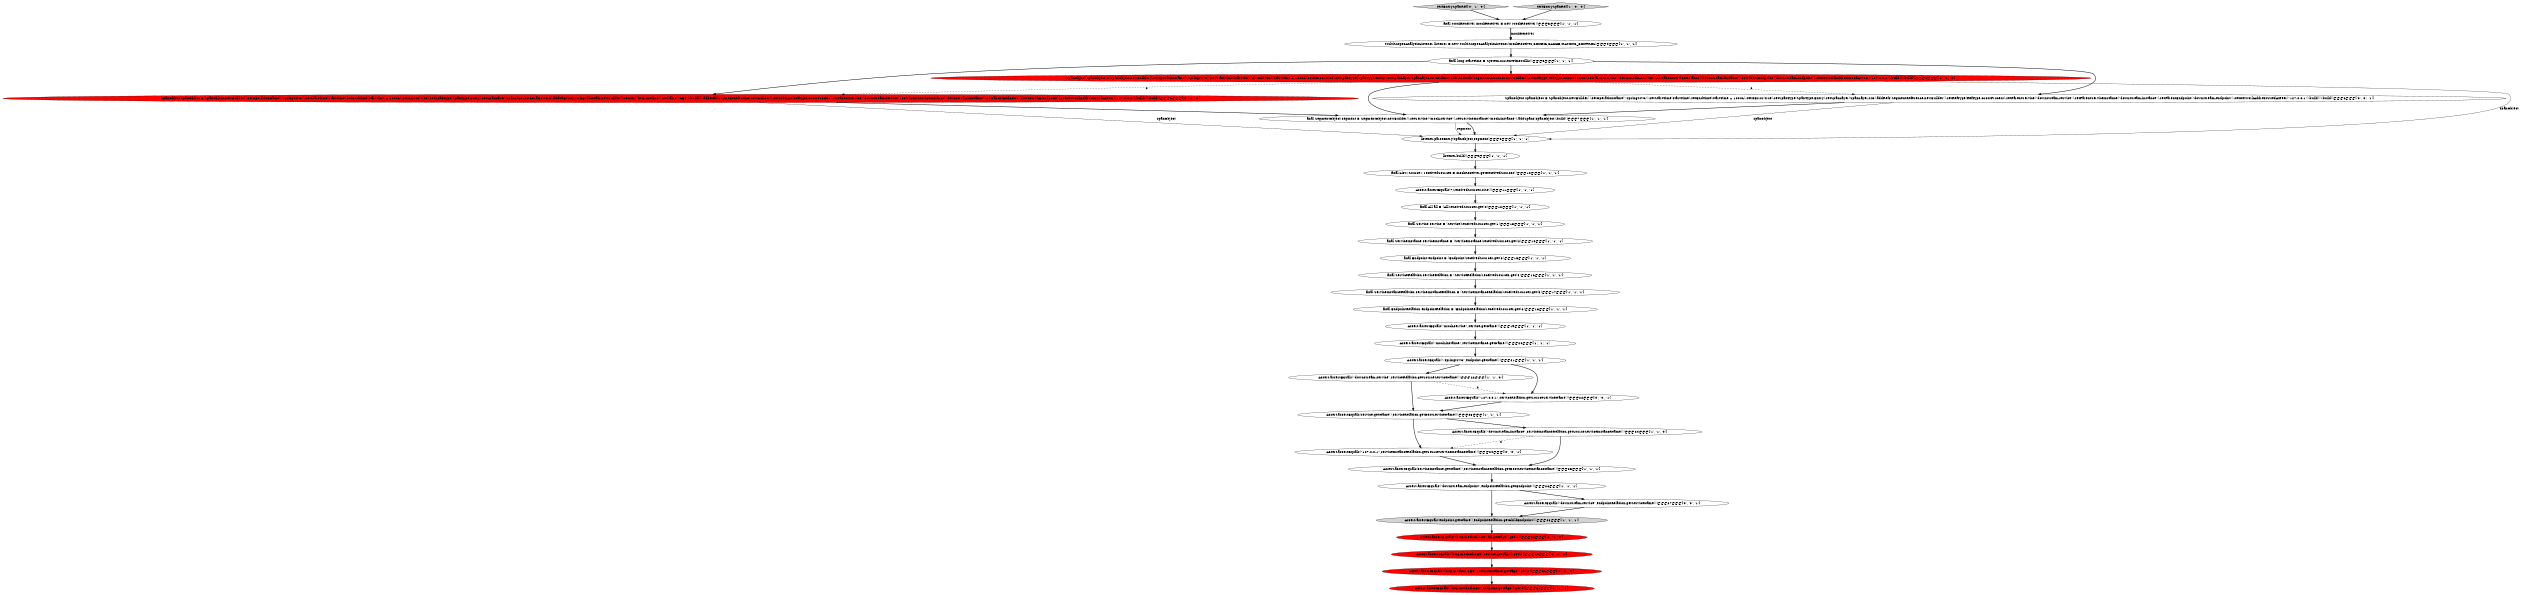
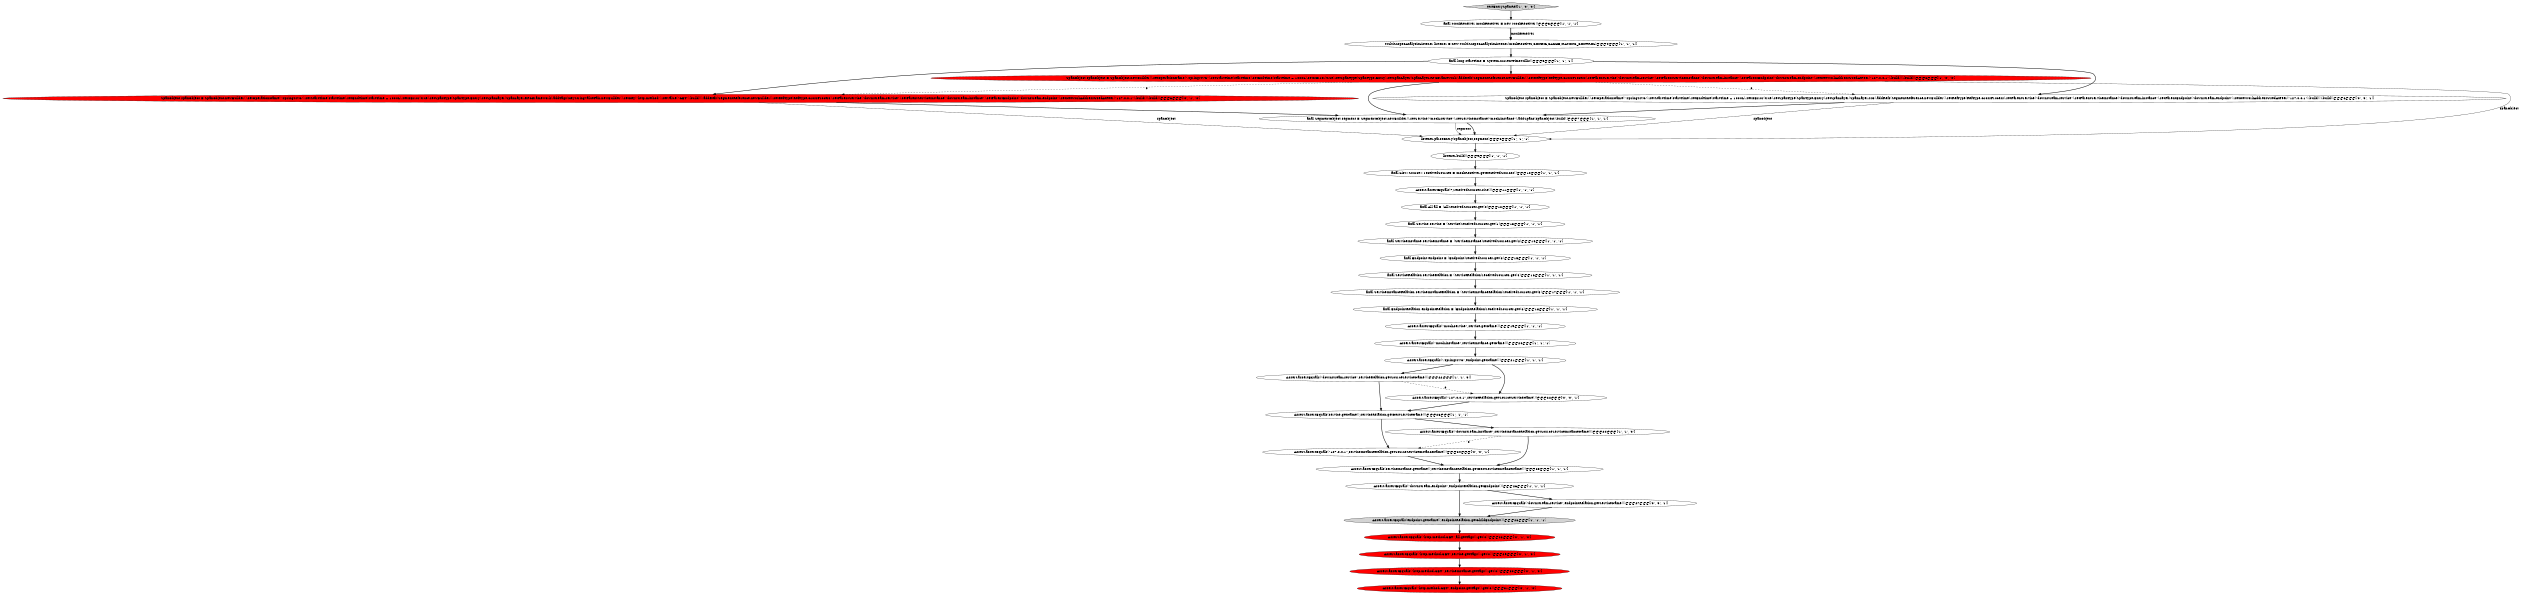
(1461, 7) -> none
